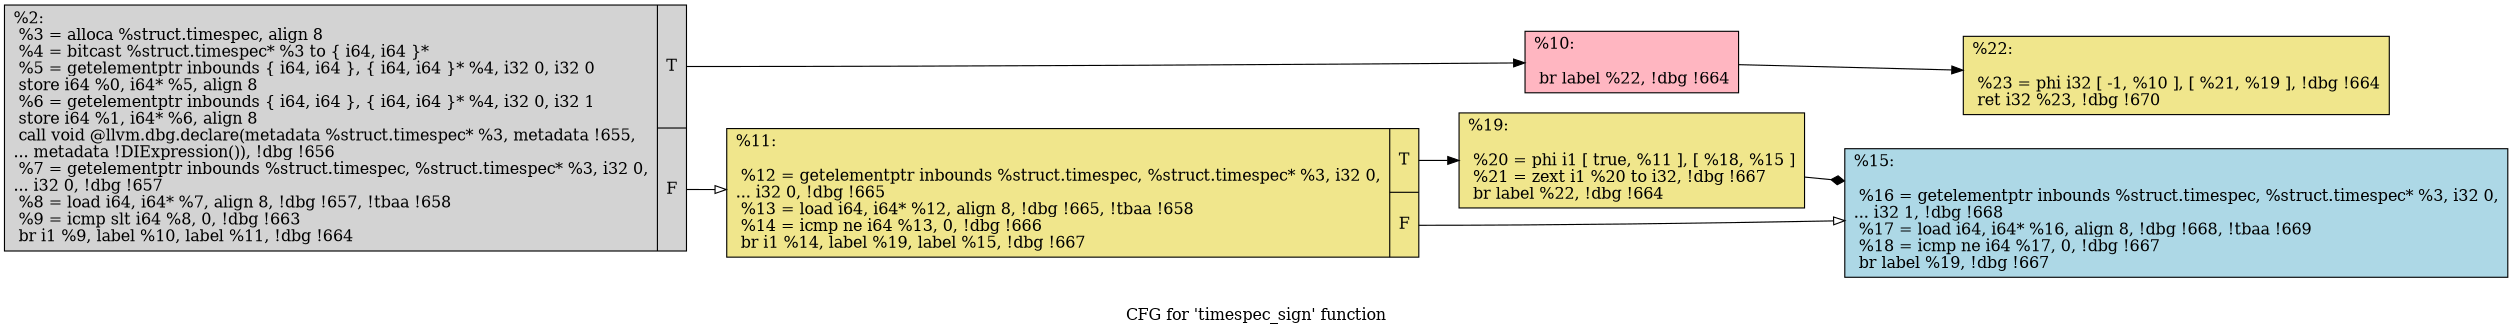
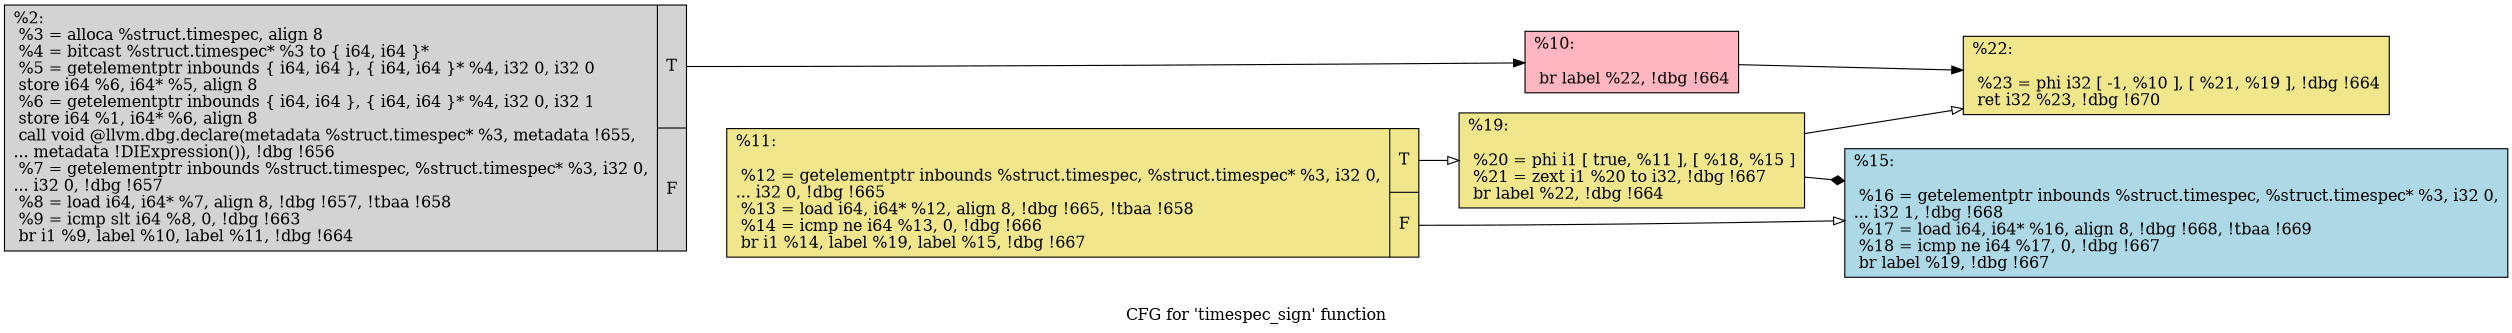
(136, 86) -> (136, 86)
none -> (1878, 122)
(1433, 160) -> (1433, 160)
(701, 190) -> none
